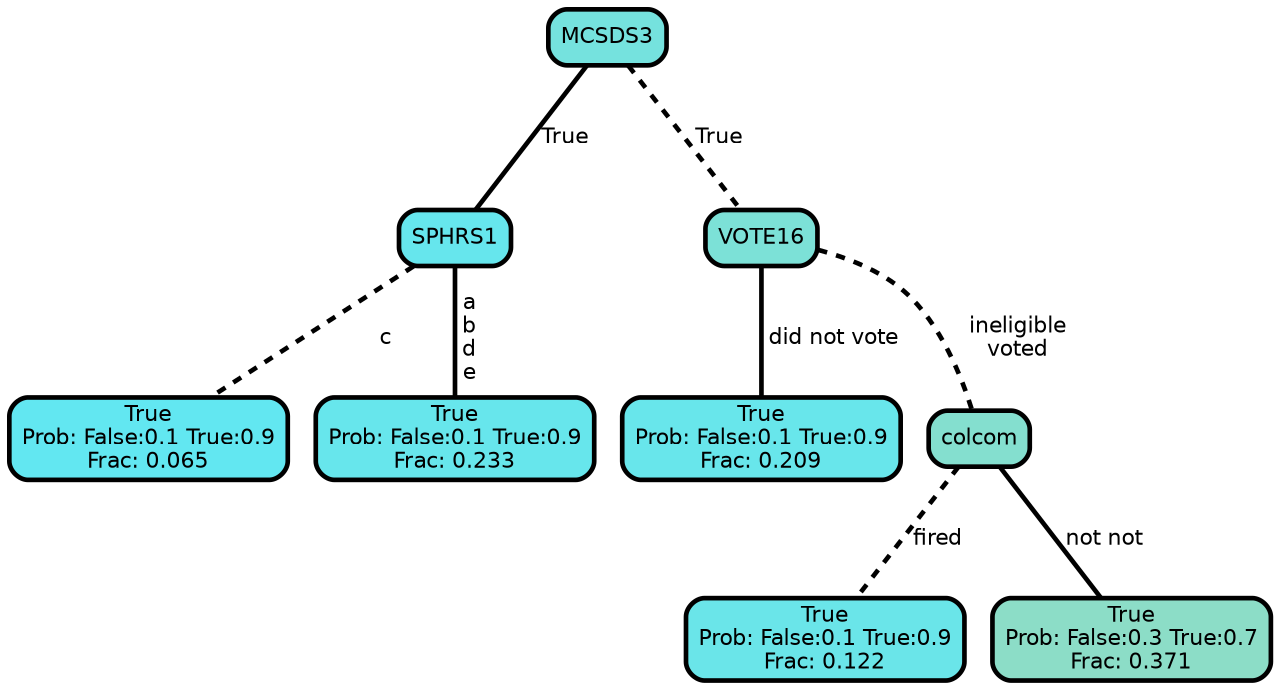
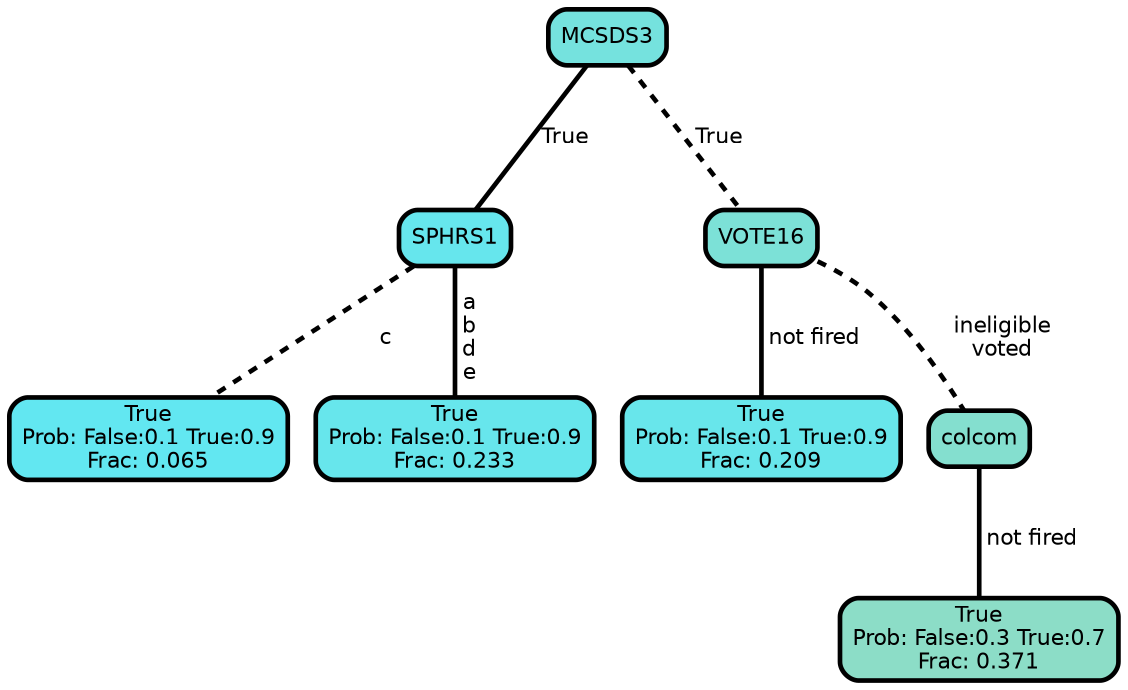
(830, 338) -> (811, 338)
(1101, 539) -> (1029, 539)
(825, 639) -> none
